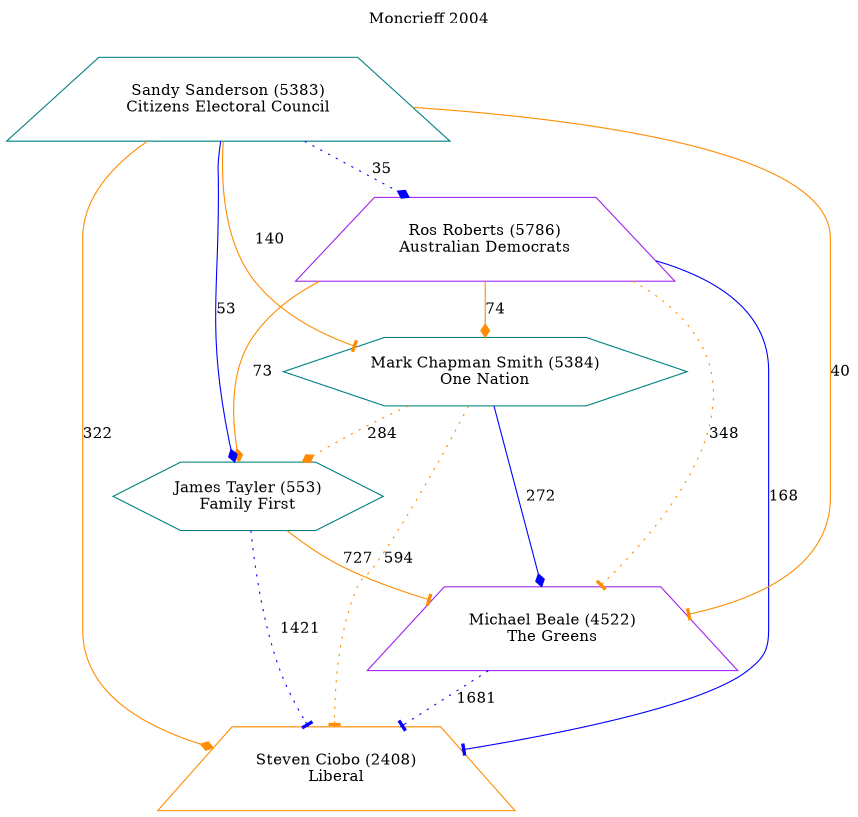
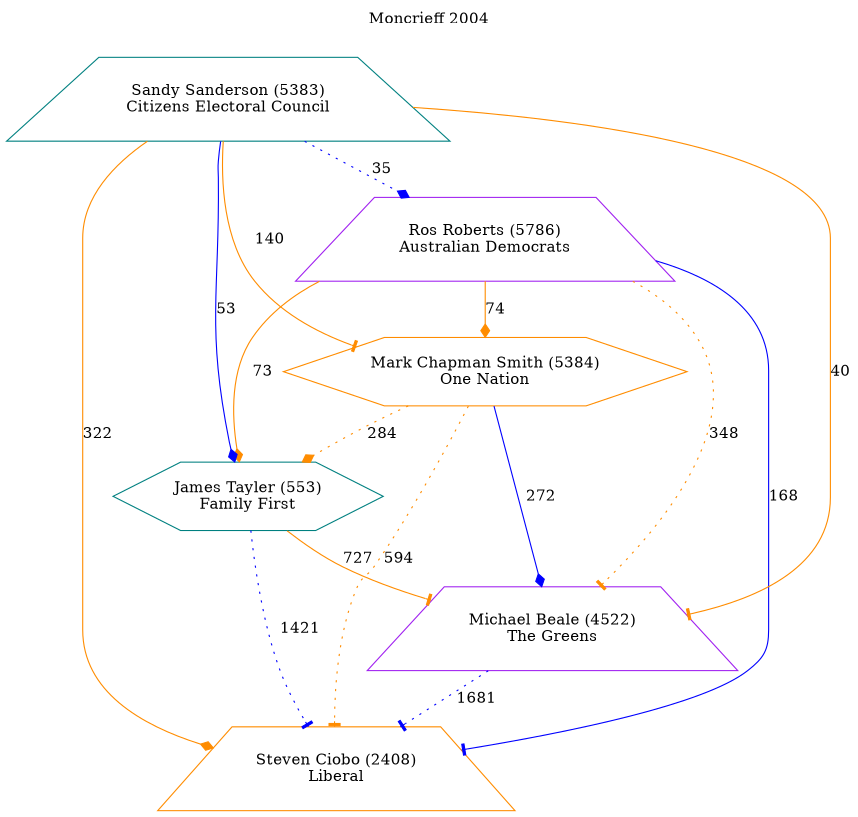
(485, 372) -> (485, 372)
